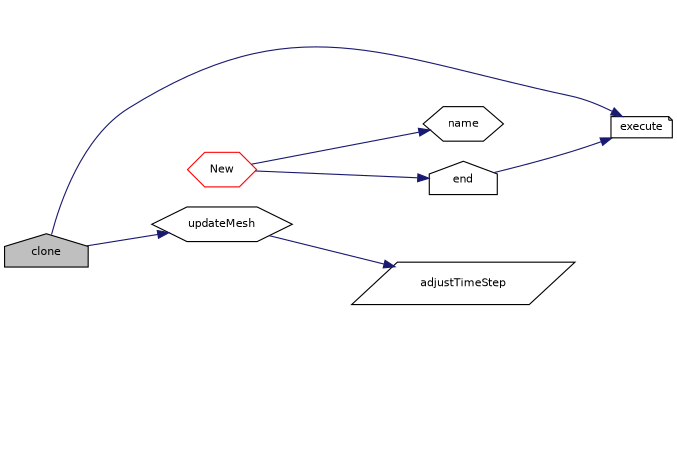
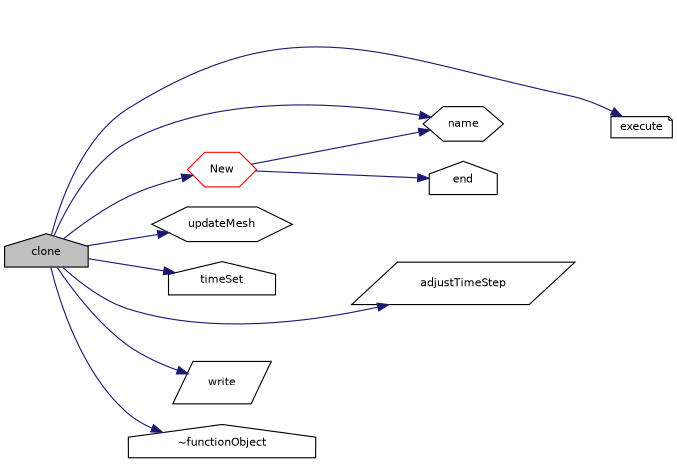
none -> (211, 113)
(548, 158) -> none
none -> (119, 201)
(327, 250) -> (214, 323)
none -> (222, 280)
none -> (222, 383)
none -> (222, 443)
